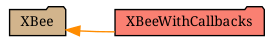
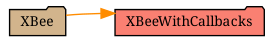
(97, 32) -> (83, 14)
